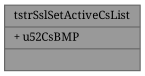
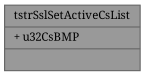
(47, 37) -> (47, 37)
